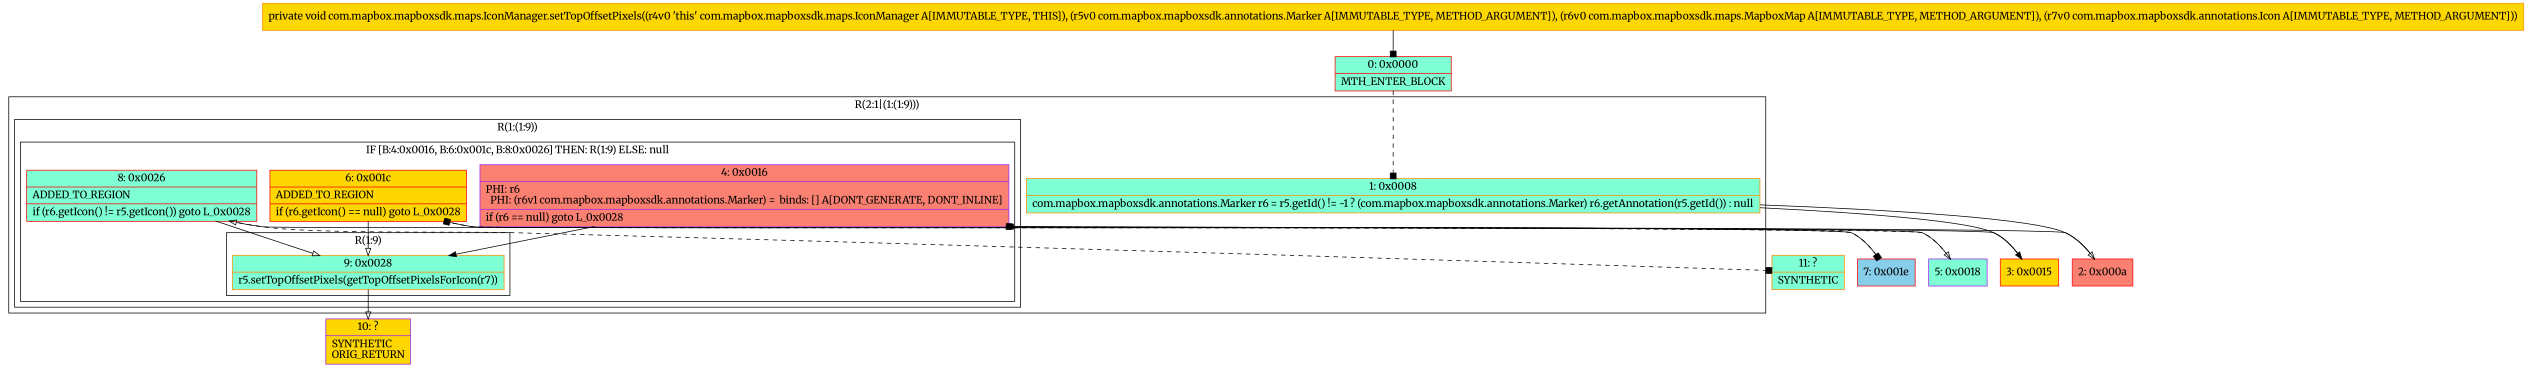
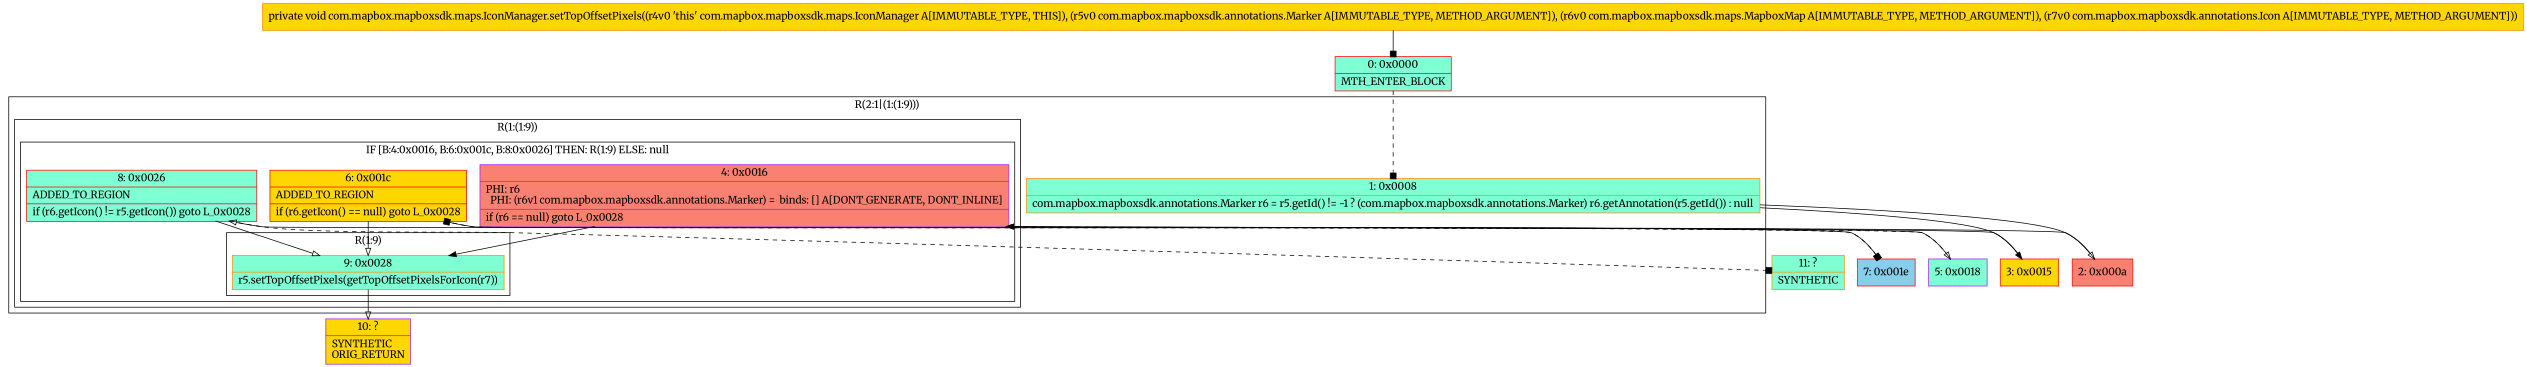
(1560, 228) -> (1560, 228)
